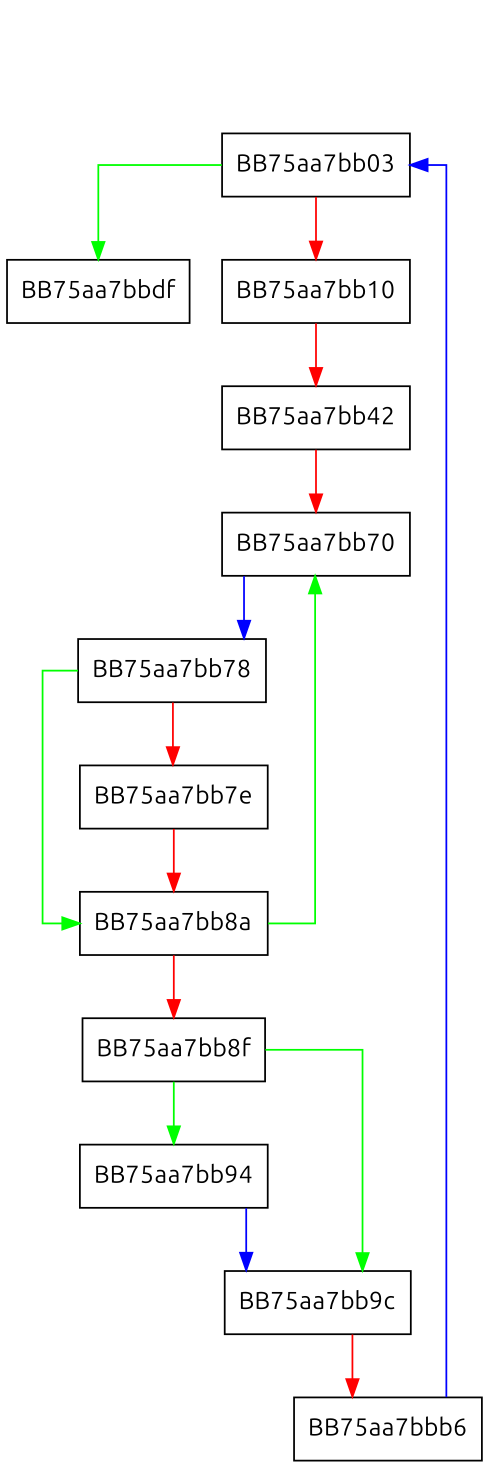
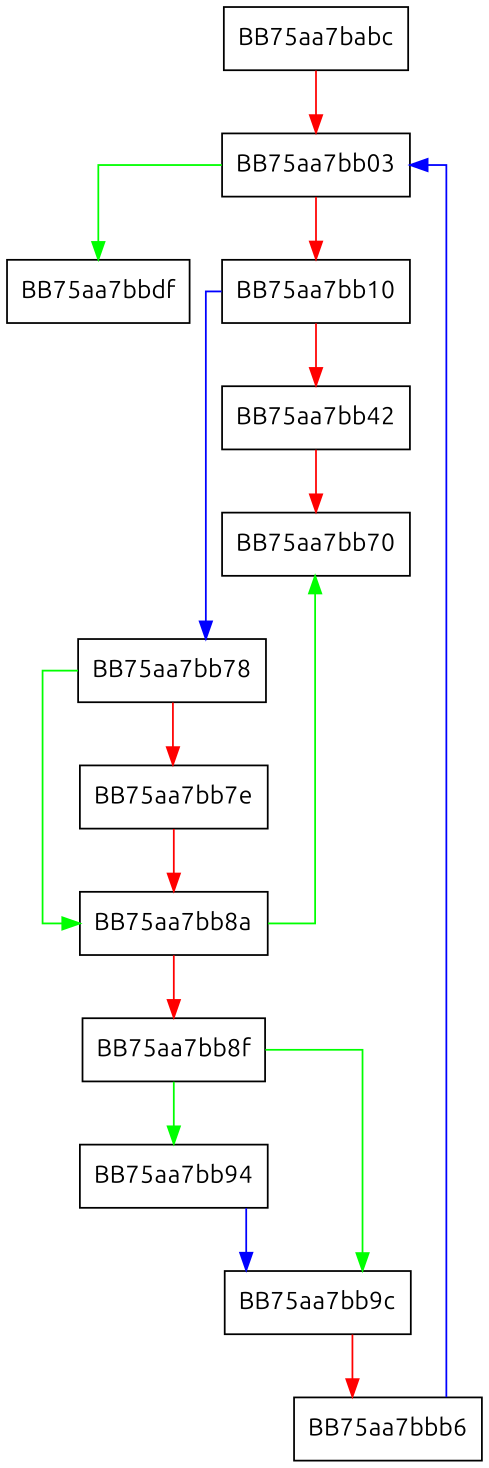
none -> (316, 39)
(244, 598) -> (206, 449)
